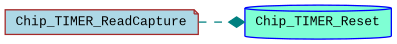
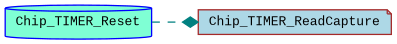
(214, 22) -> (167, 22)
